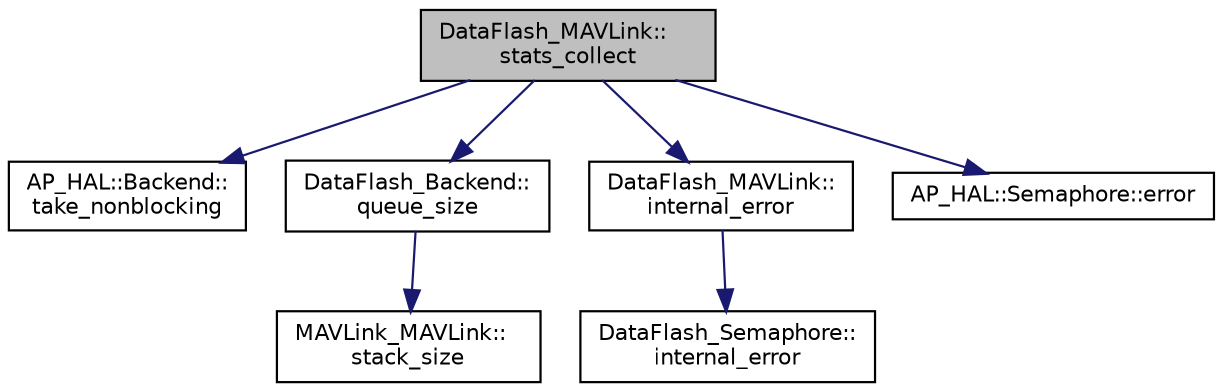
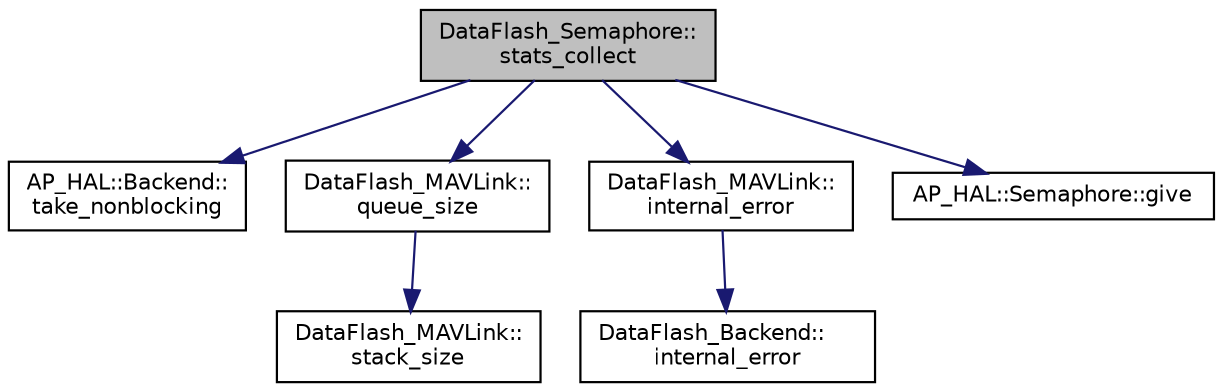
(568, 45) -> (568, 45)
(418, 196) -> (418, 196)
(1053, 196) -> (1053, 196)
(409, 347) -> (409, 347)
(728, 347) -> (728, 347)
